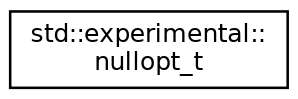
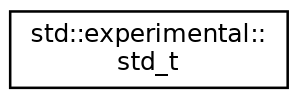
(149, 50) -> (149, 50)
